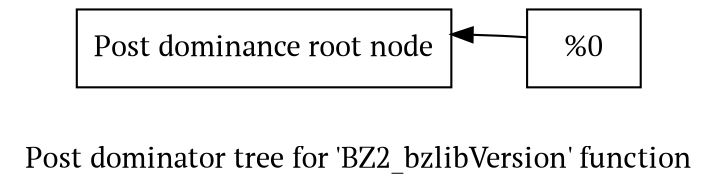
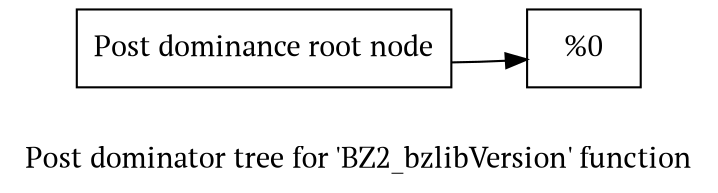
(500, 36) -> (478, 62)
